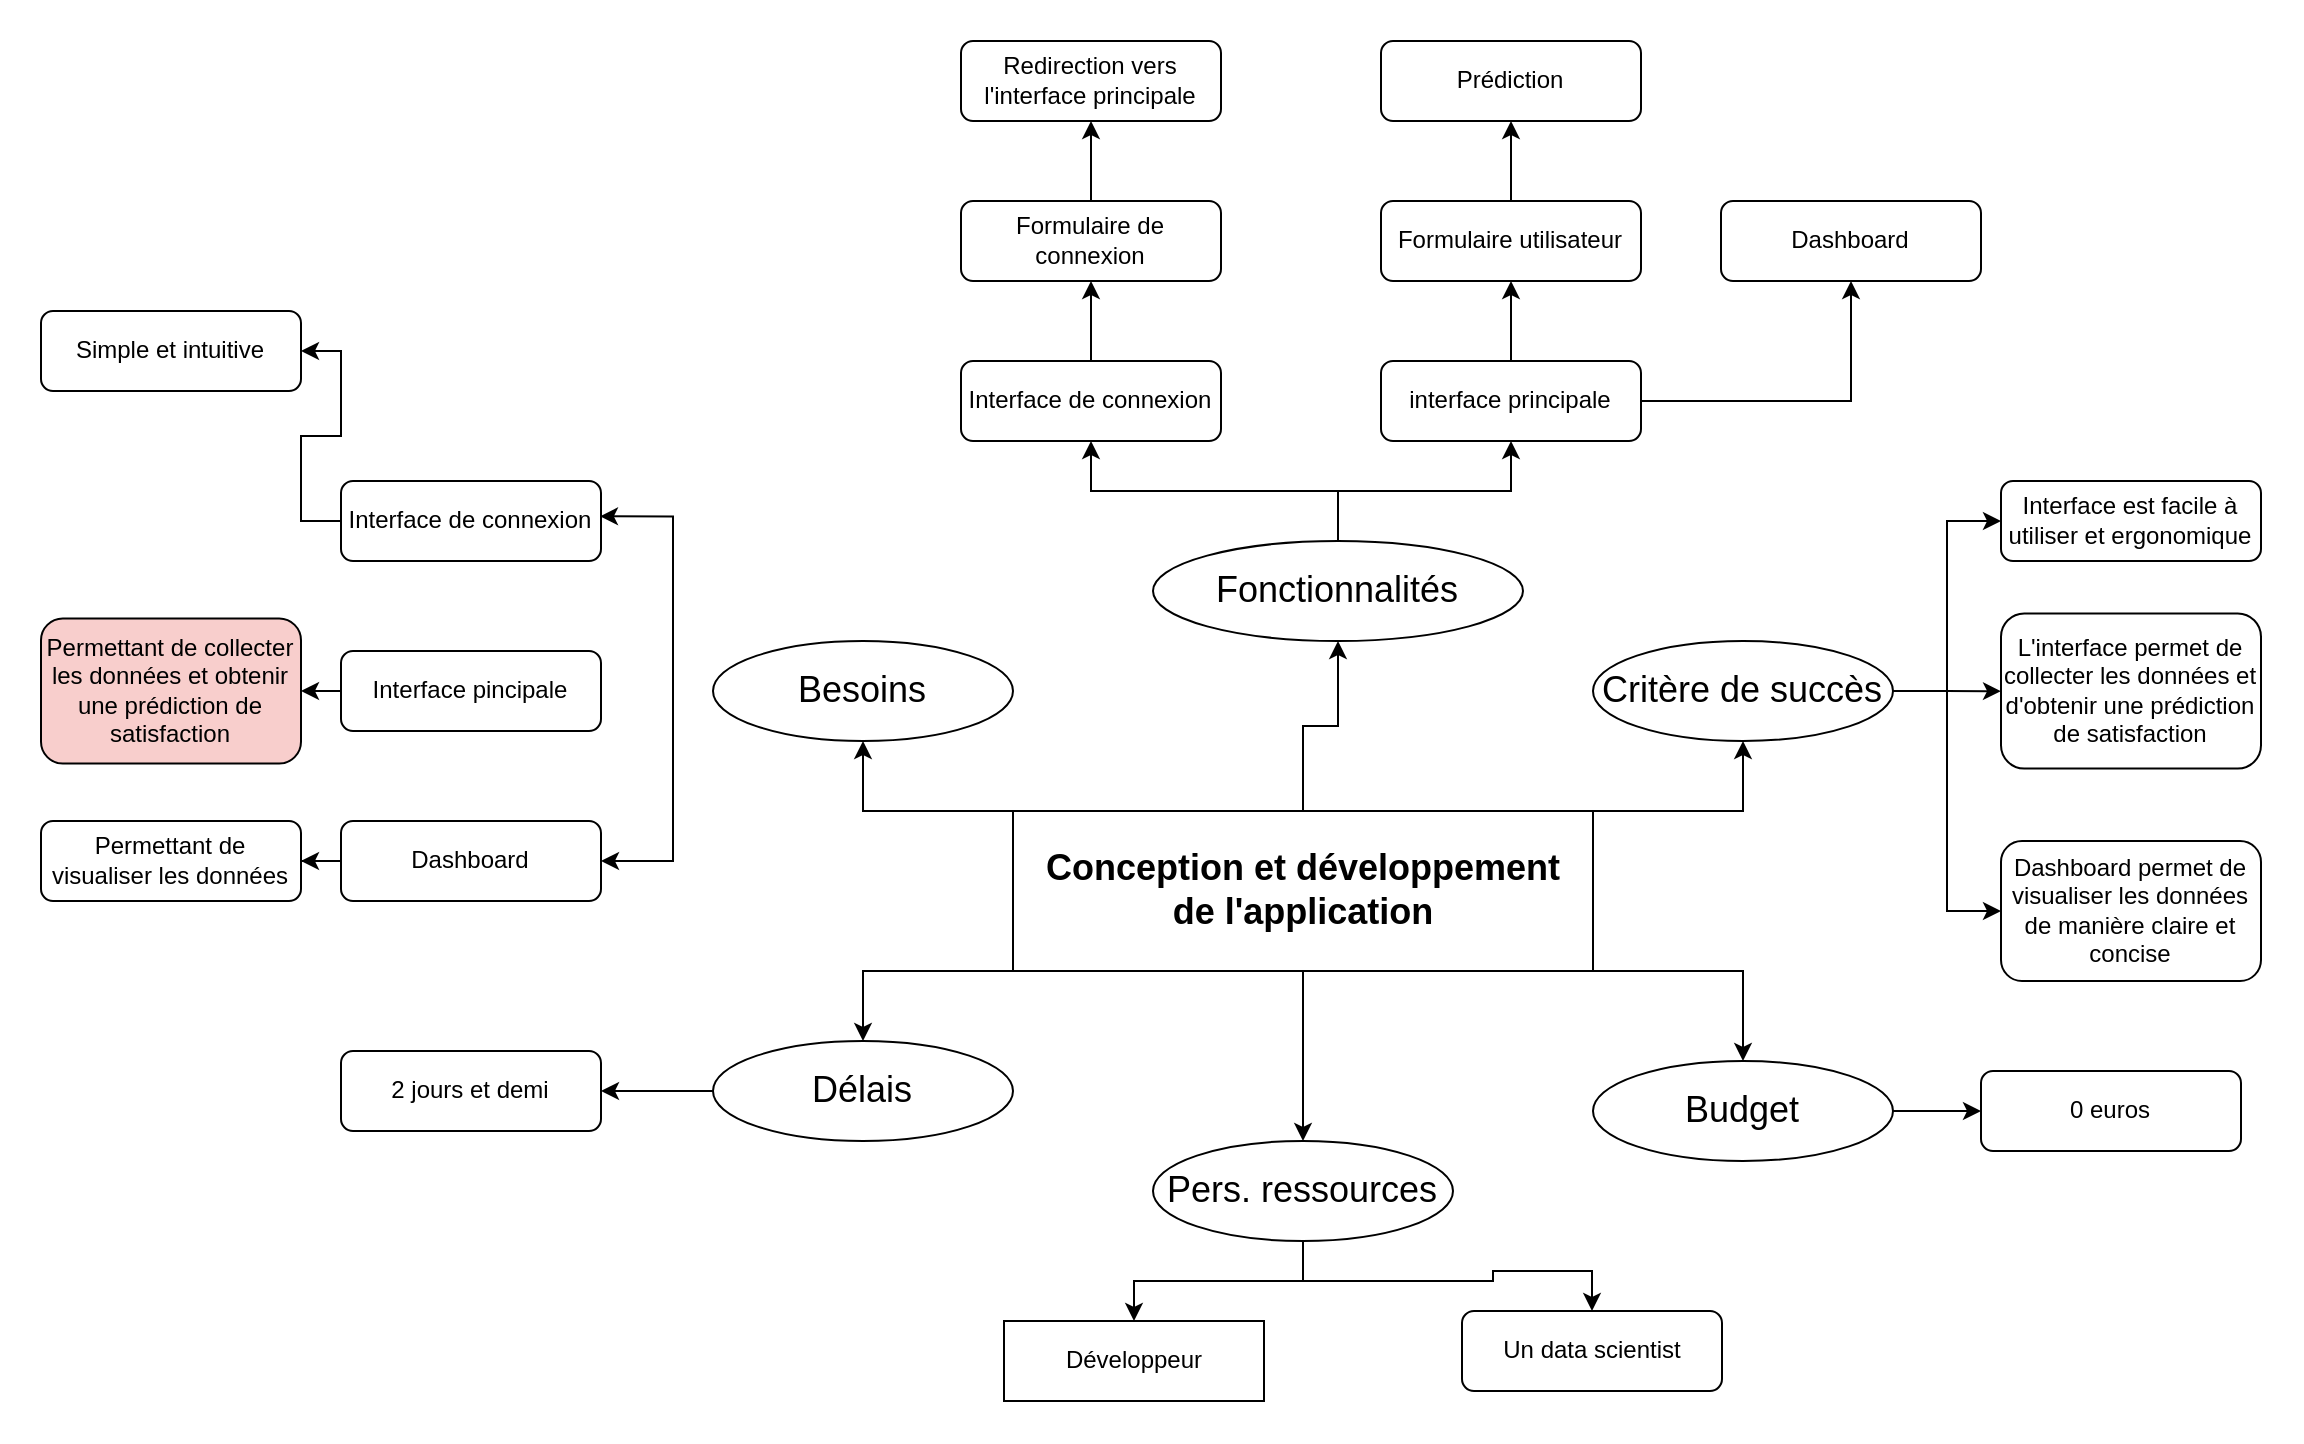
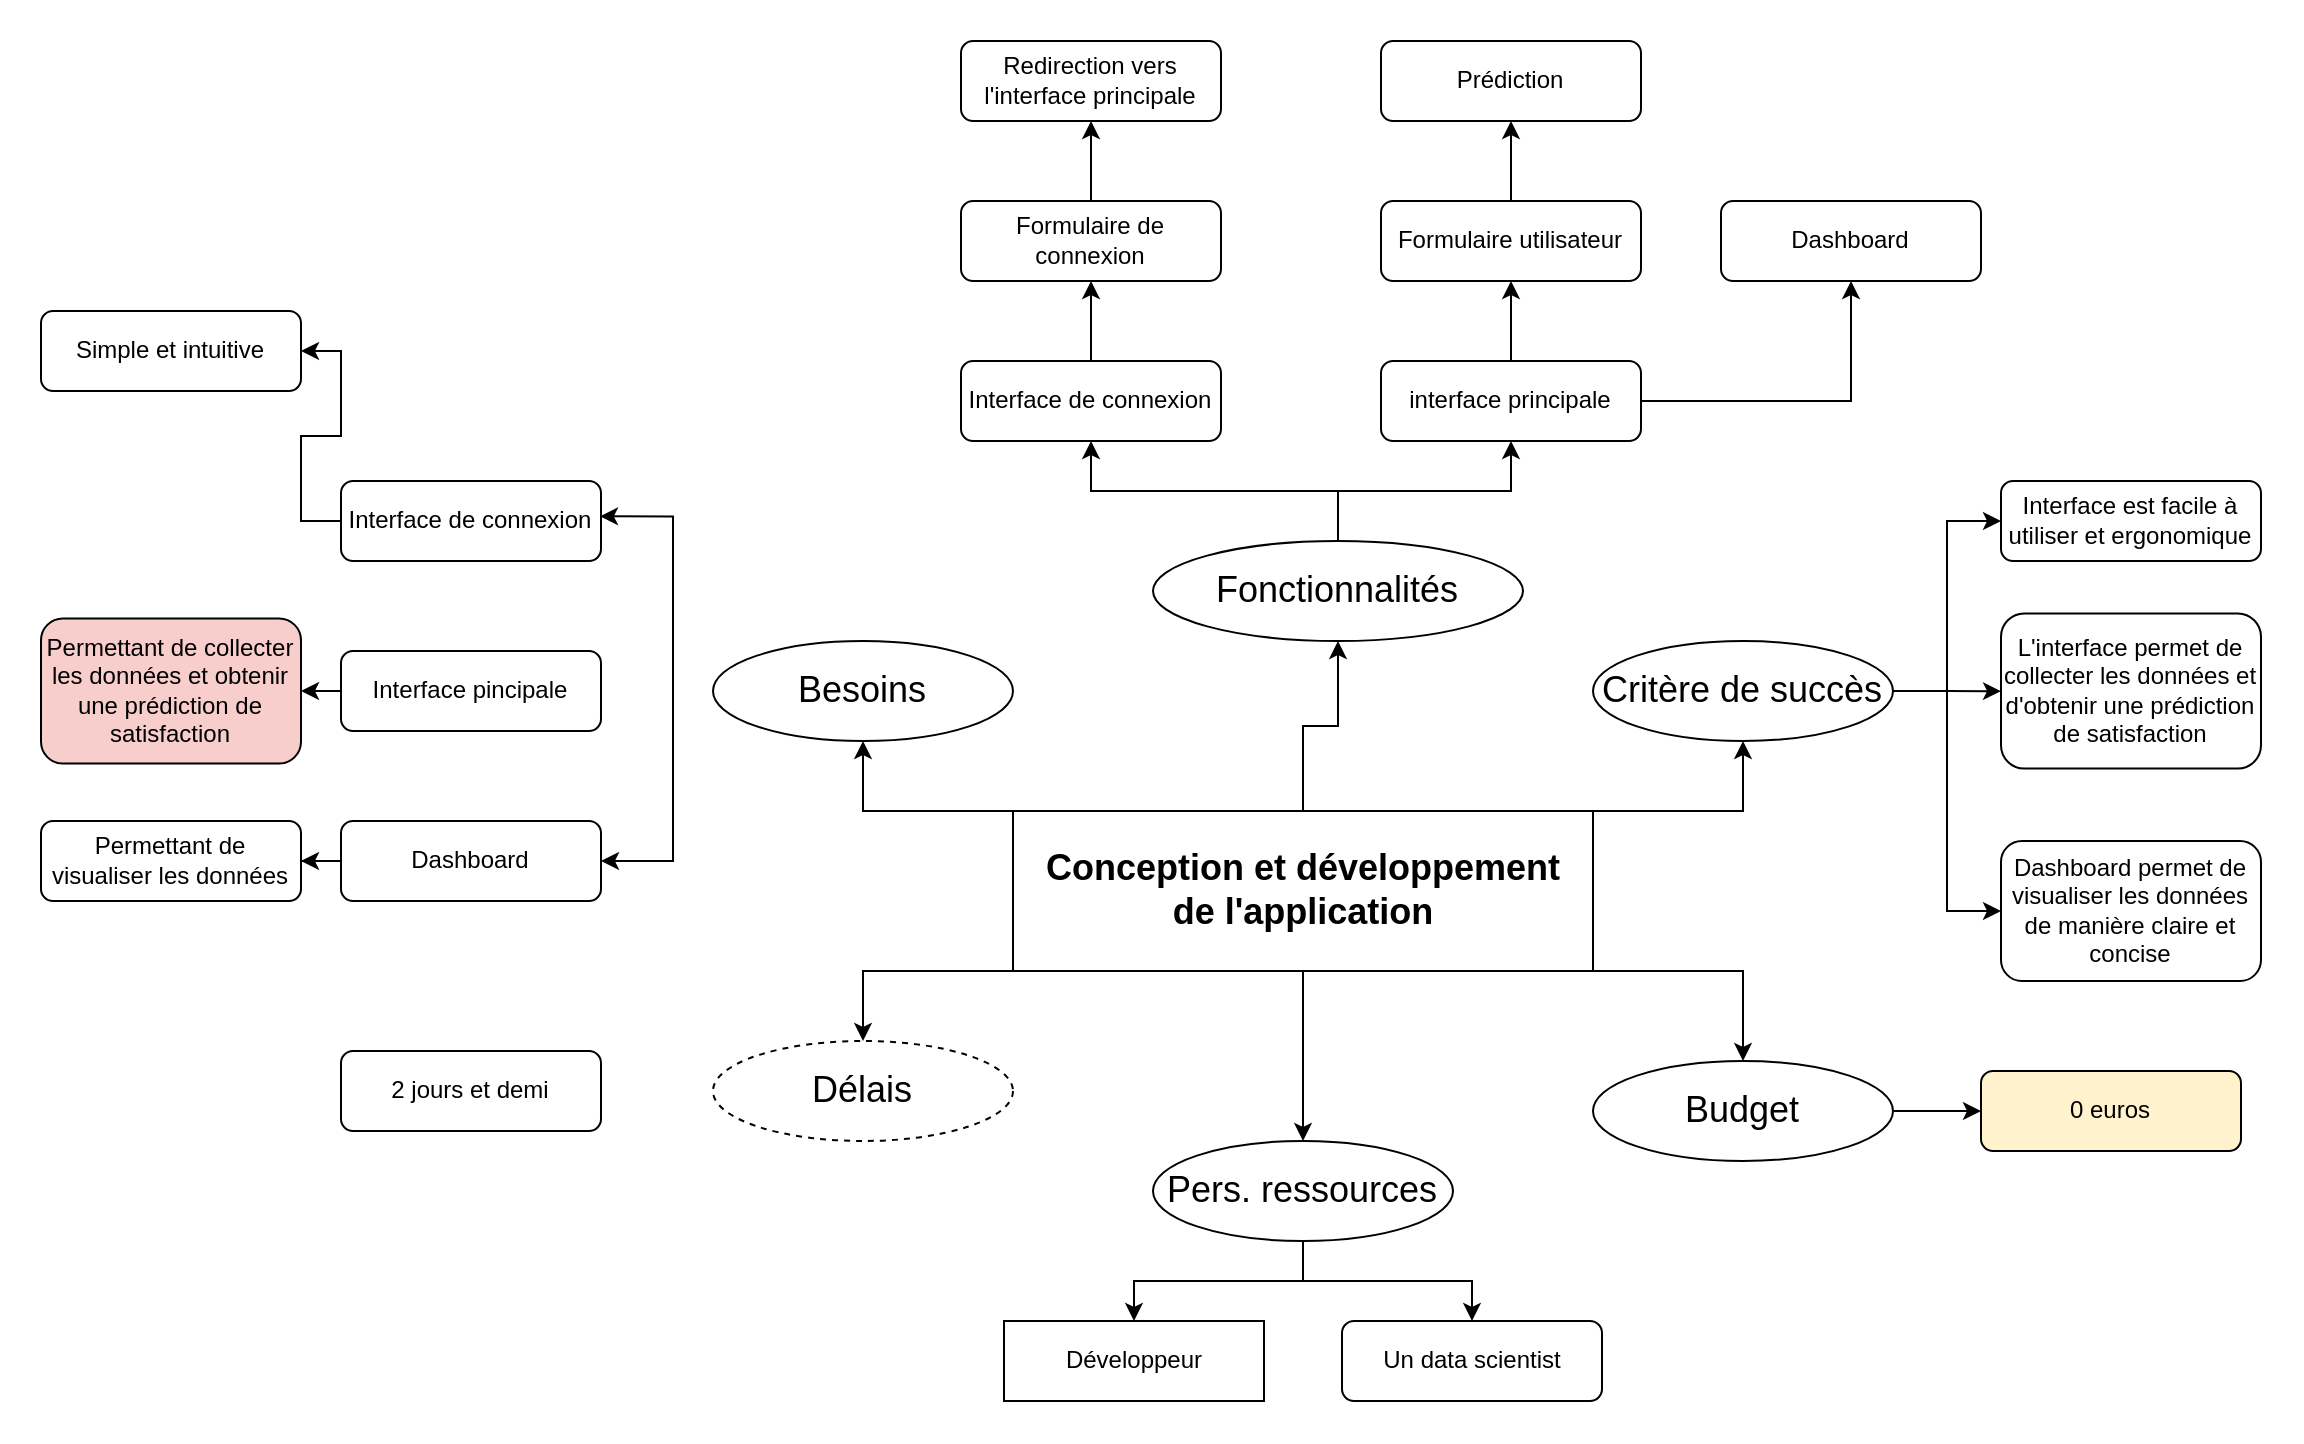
(664, 1091) -> none
(863, 1091) -> (863, 1091)
(2111, 1111) -> (2111, 1111)
(1592, 1351) -> (1472, 1361)
